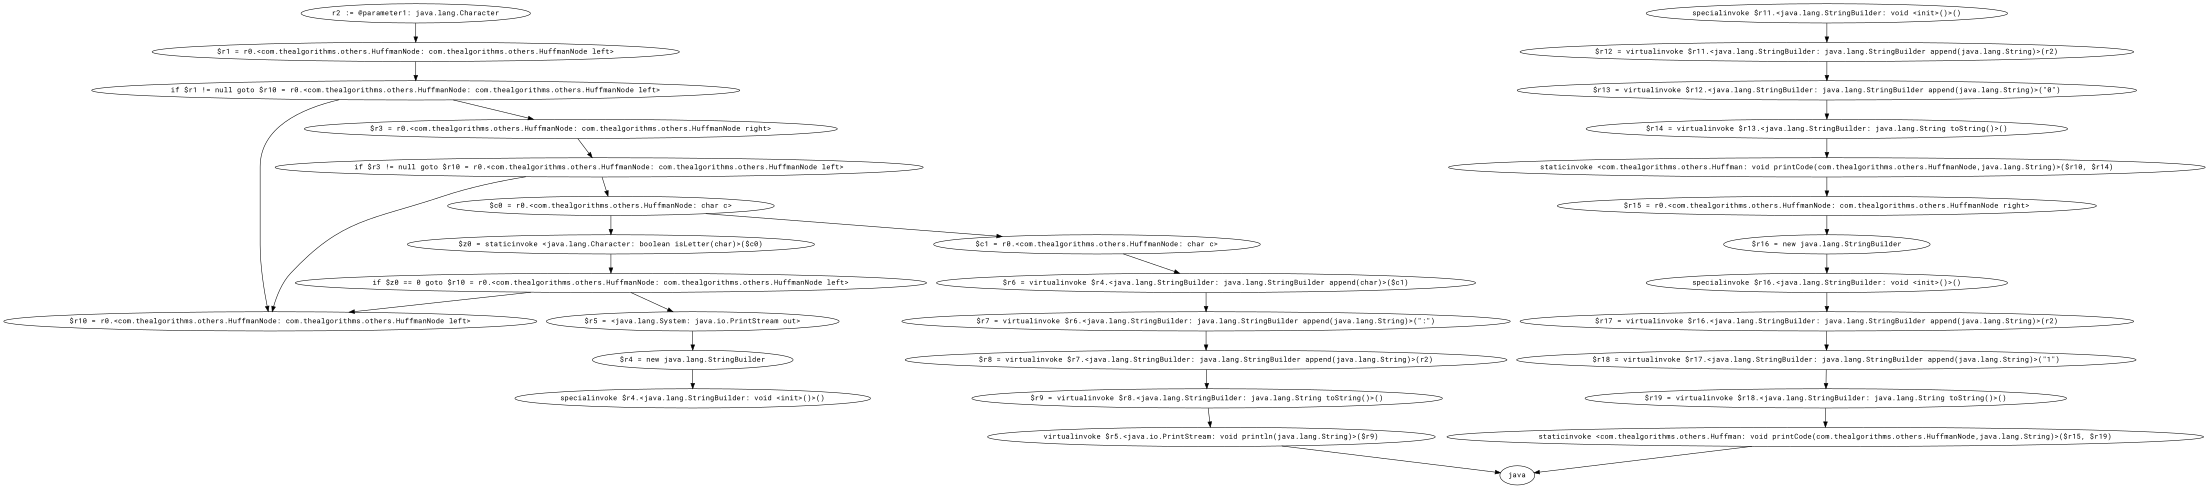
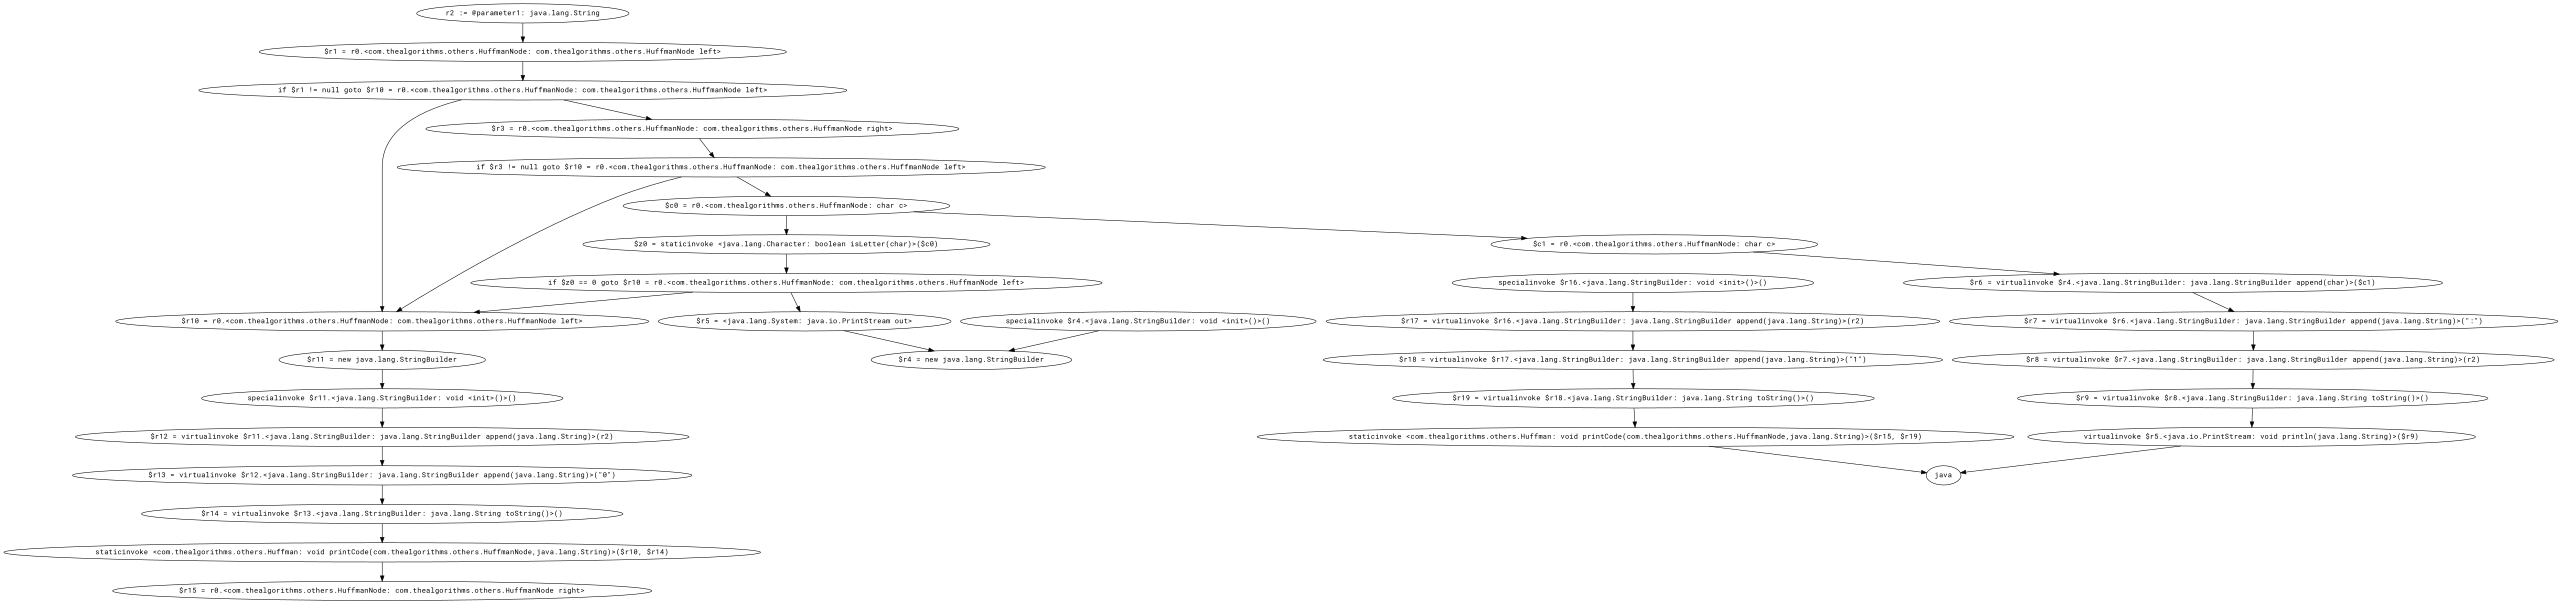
(416, 13) -> (523, 13)
(1827, 244) -> none
none -> (382, 360)
(693, 376) -> (1057, 340)
